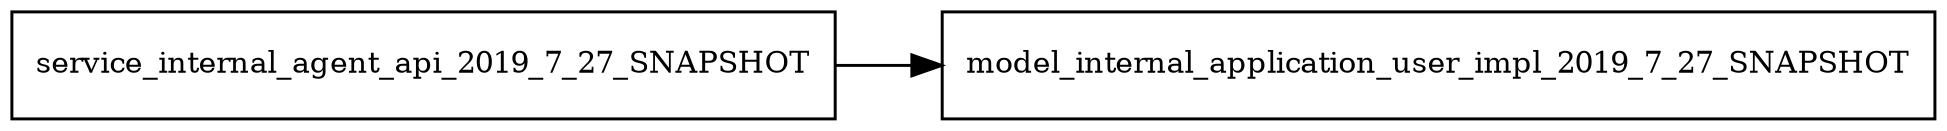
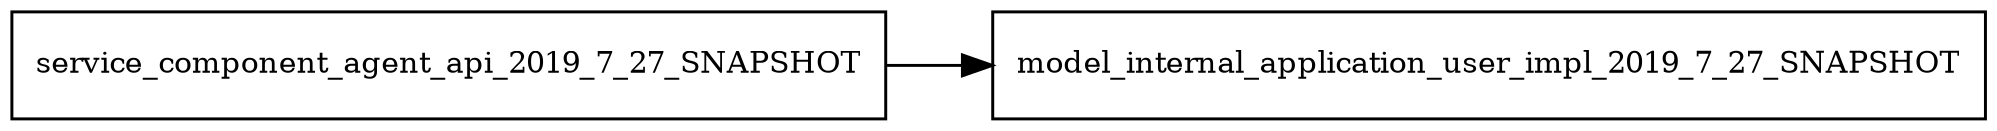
(424, 65) -> (449, 65)
